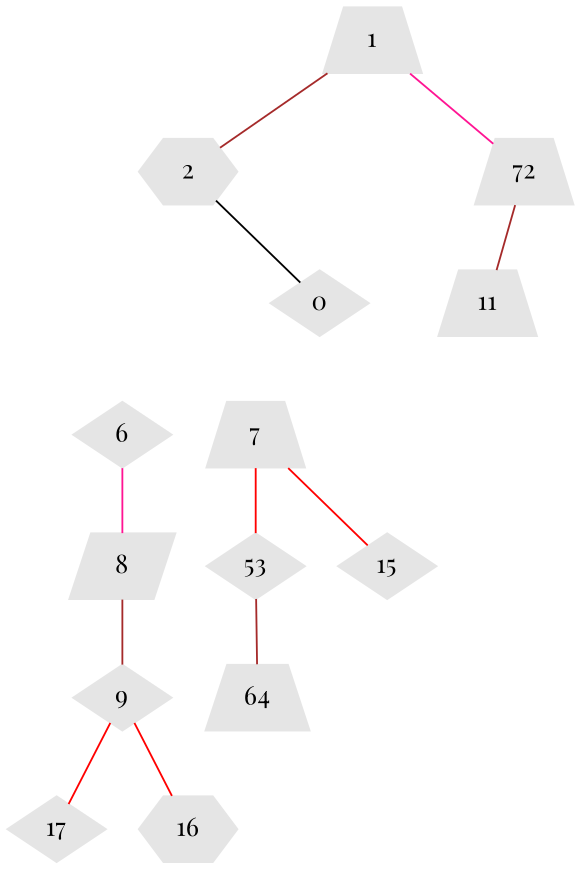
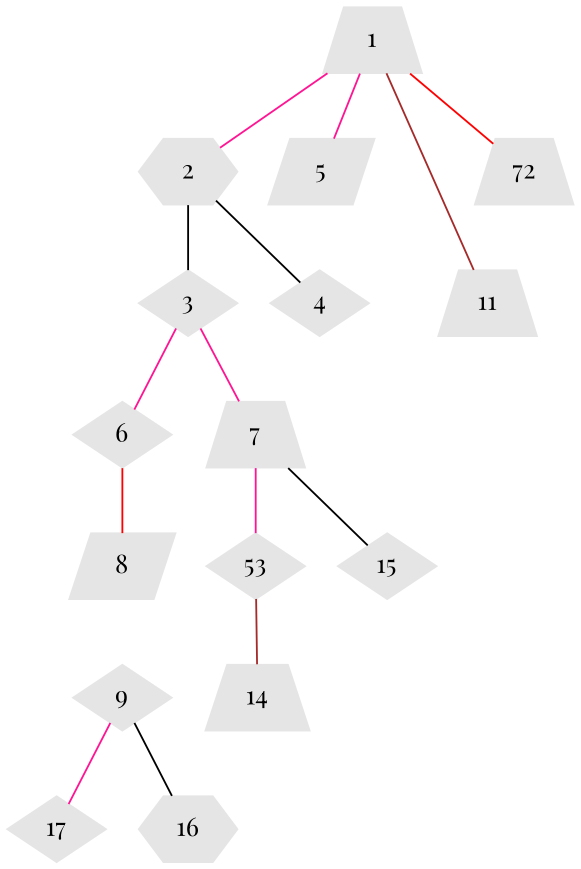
(452, 109) -> (452, 109)
(274, 110) -> (274, 110)
none -> (321, 172)
(506, 238) -> (430, 172)
none -> (188, 303)
(320, 303) -> (320, 303)
(122, 501) -> (122, 501)
(256, 501) -> (256, 501)
(328, 507) -> (328, 507)
(122, 632) -> none
(258, 698) -> (258, 698)
(153, 759) -> (153, 759)
(89, 764) -> (89, 764)
